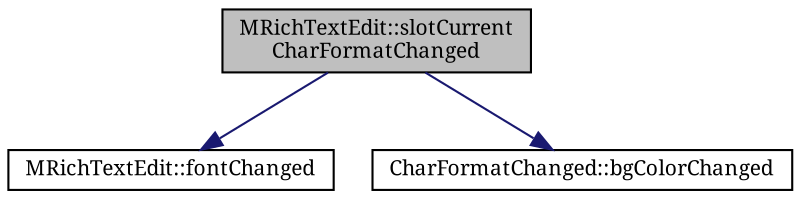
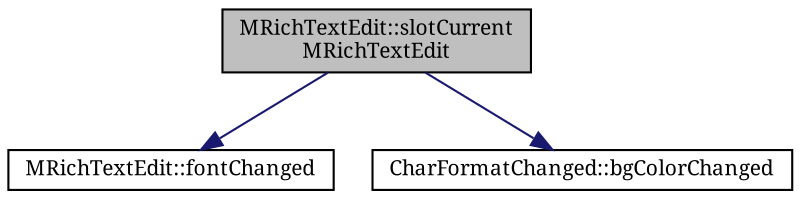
(377, 41) -> (377, 41)
